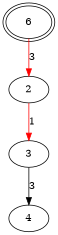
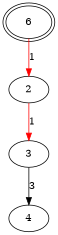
(33, 57) -> (33, 57)
